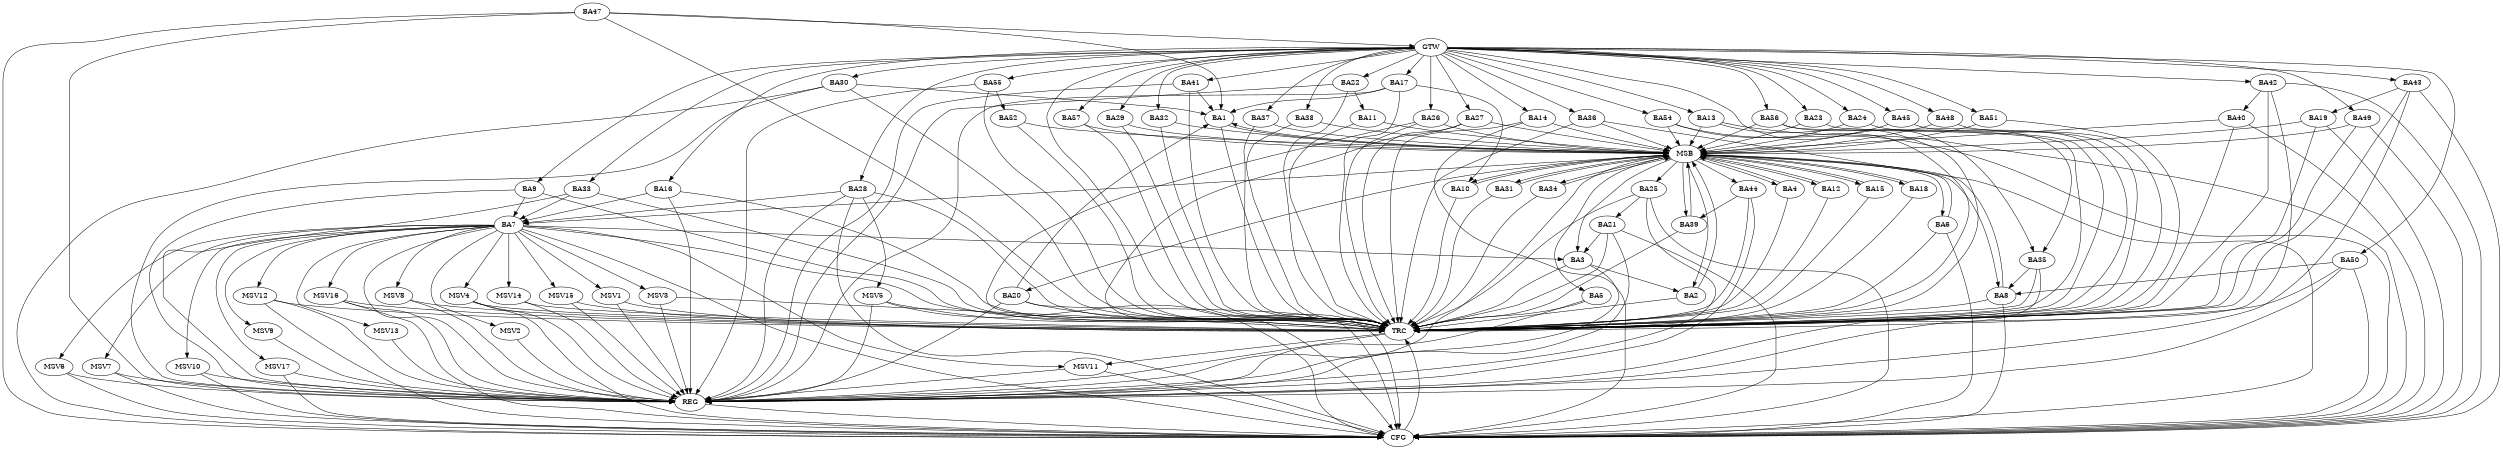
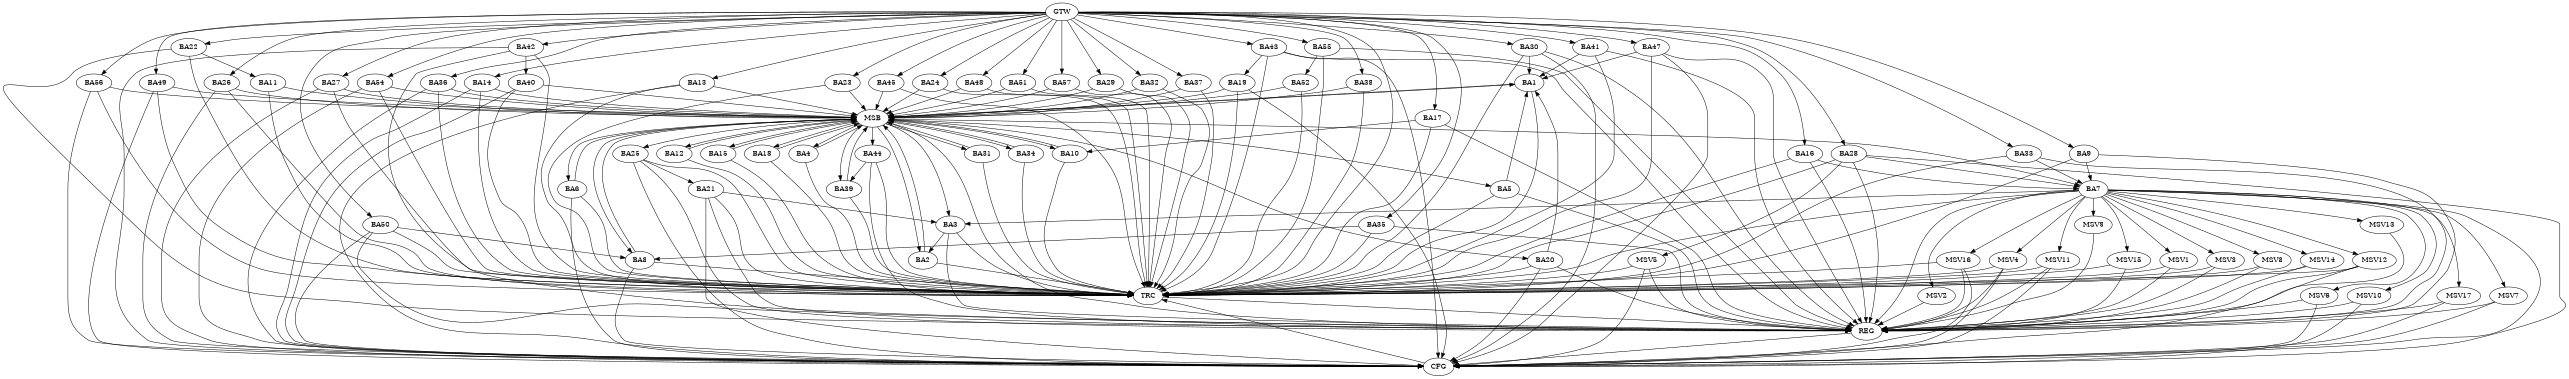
(1010, 29) -> (1494, 26)
(1306, 99) -> (1516, 139)
(2050, 145) -> (623, 359)
(1248, 348) -> (1606, 287)
